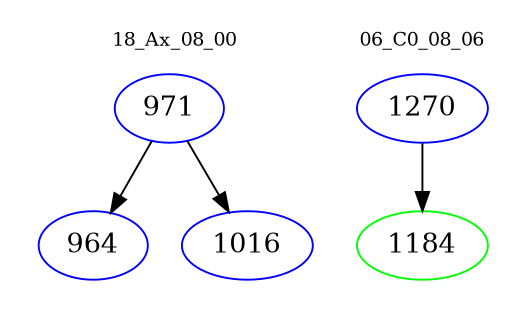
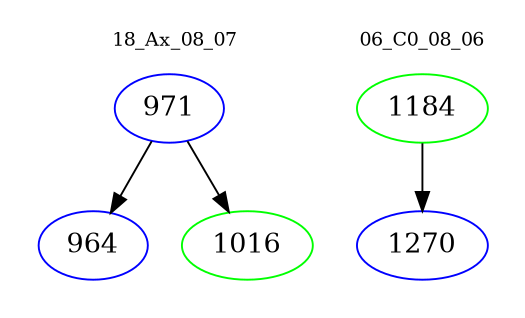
(175, 41) -> (175, 41)
(422, 168) -> (422, 168)
(247, 245) -> (247, 245)
